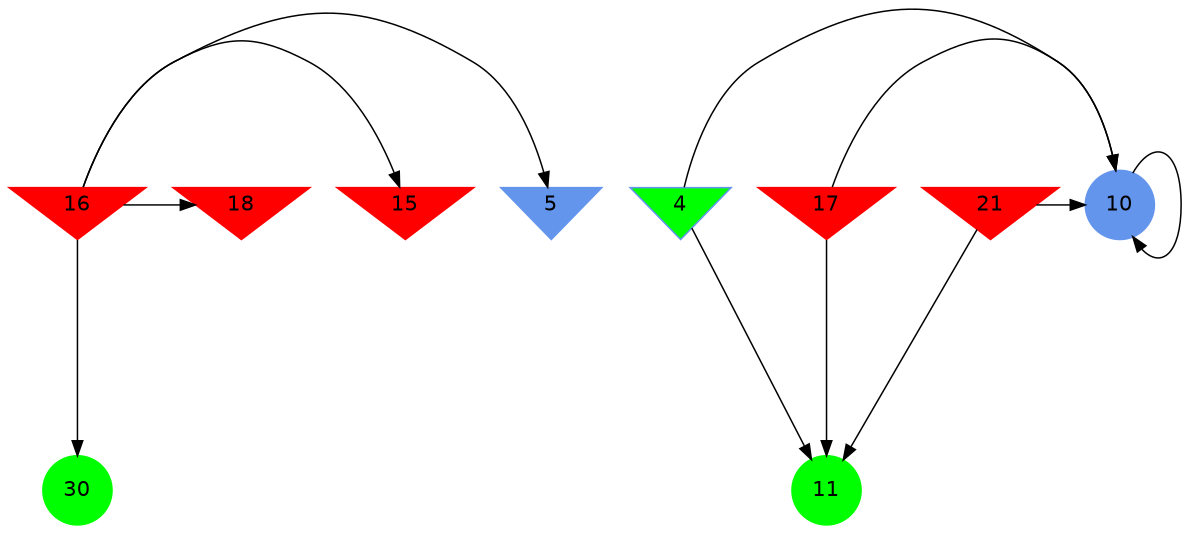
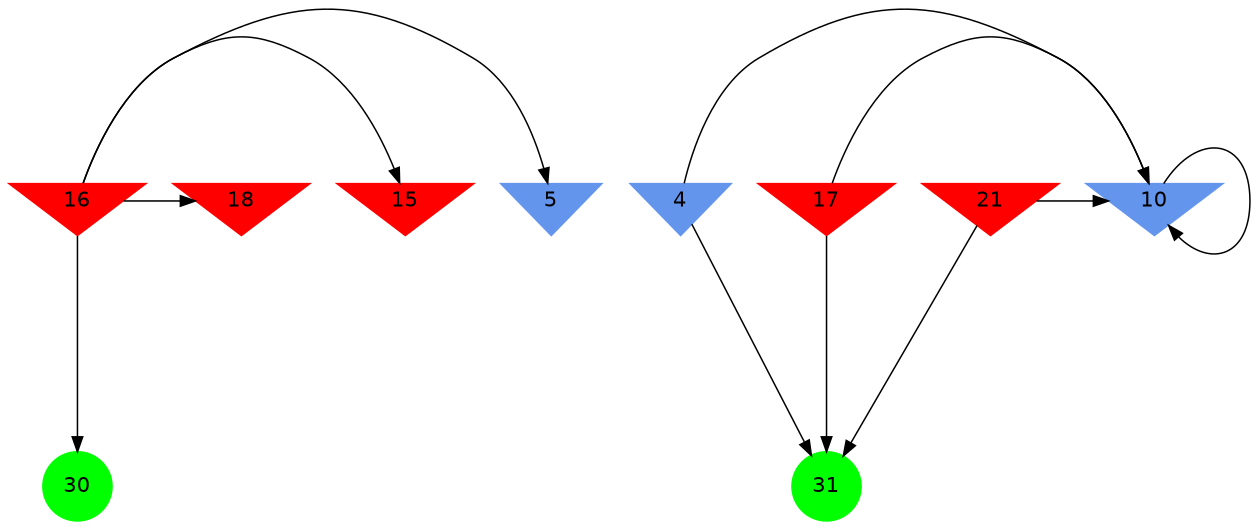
(681, 205) -> (681, 201)
(1120, 205) -> (1154, 201)
(827, 490) -> (827, 486)
